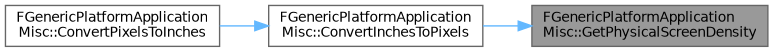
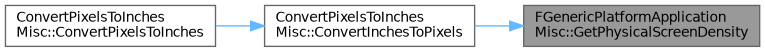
(113, 26) -> (110, 26)
(376, 26) -> (370, 26)
